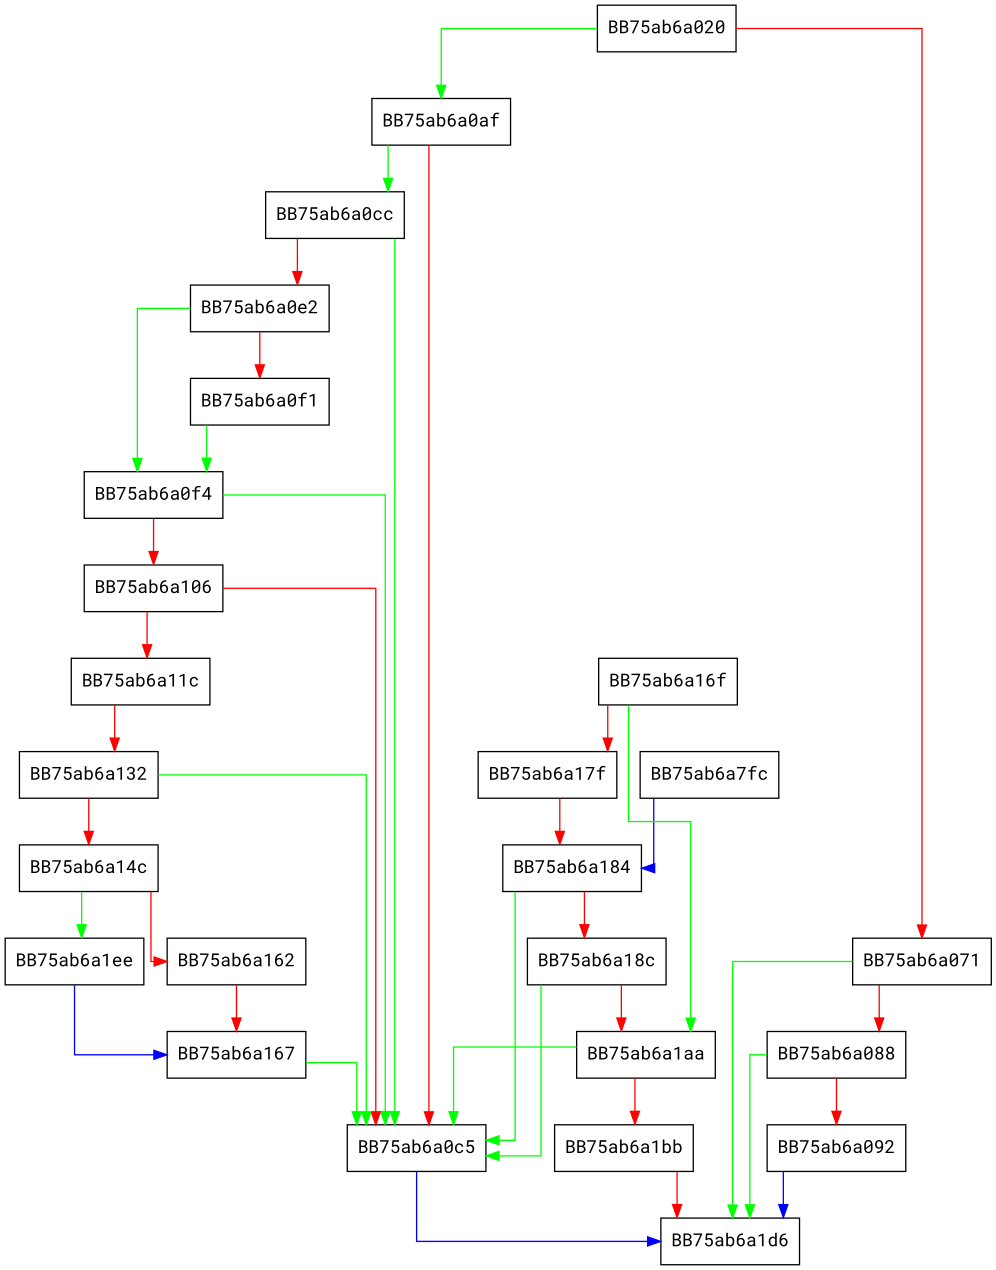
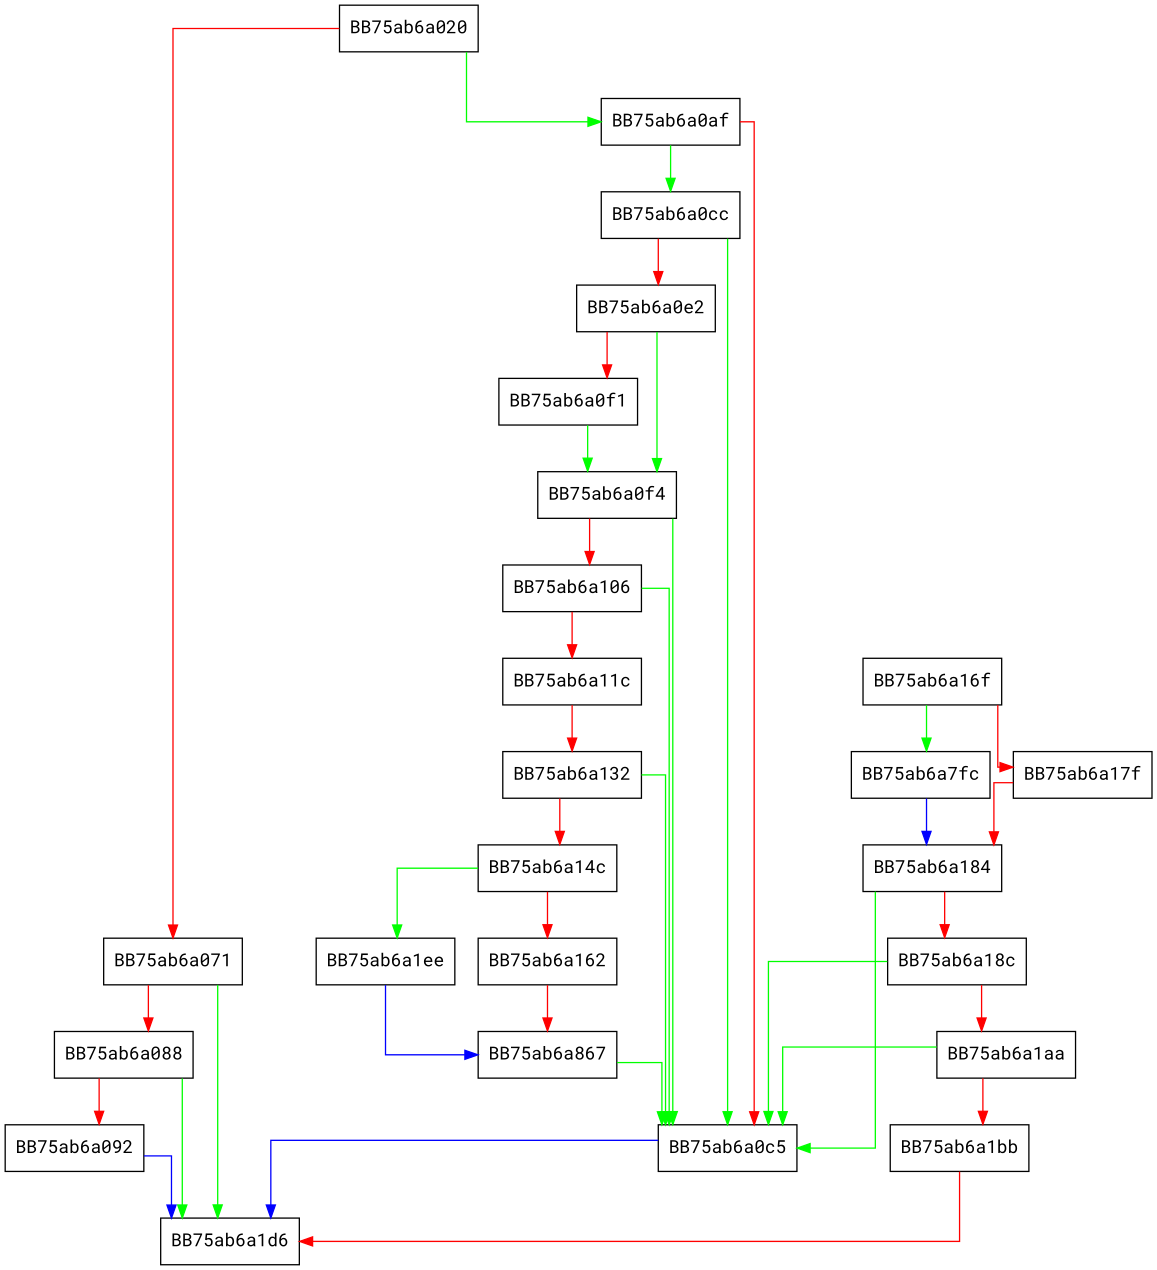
(376, 774) -> (669, 836)
(691, 831) -> (927, 722)
(236, 1055) -> (547, 1055)
